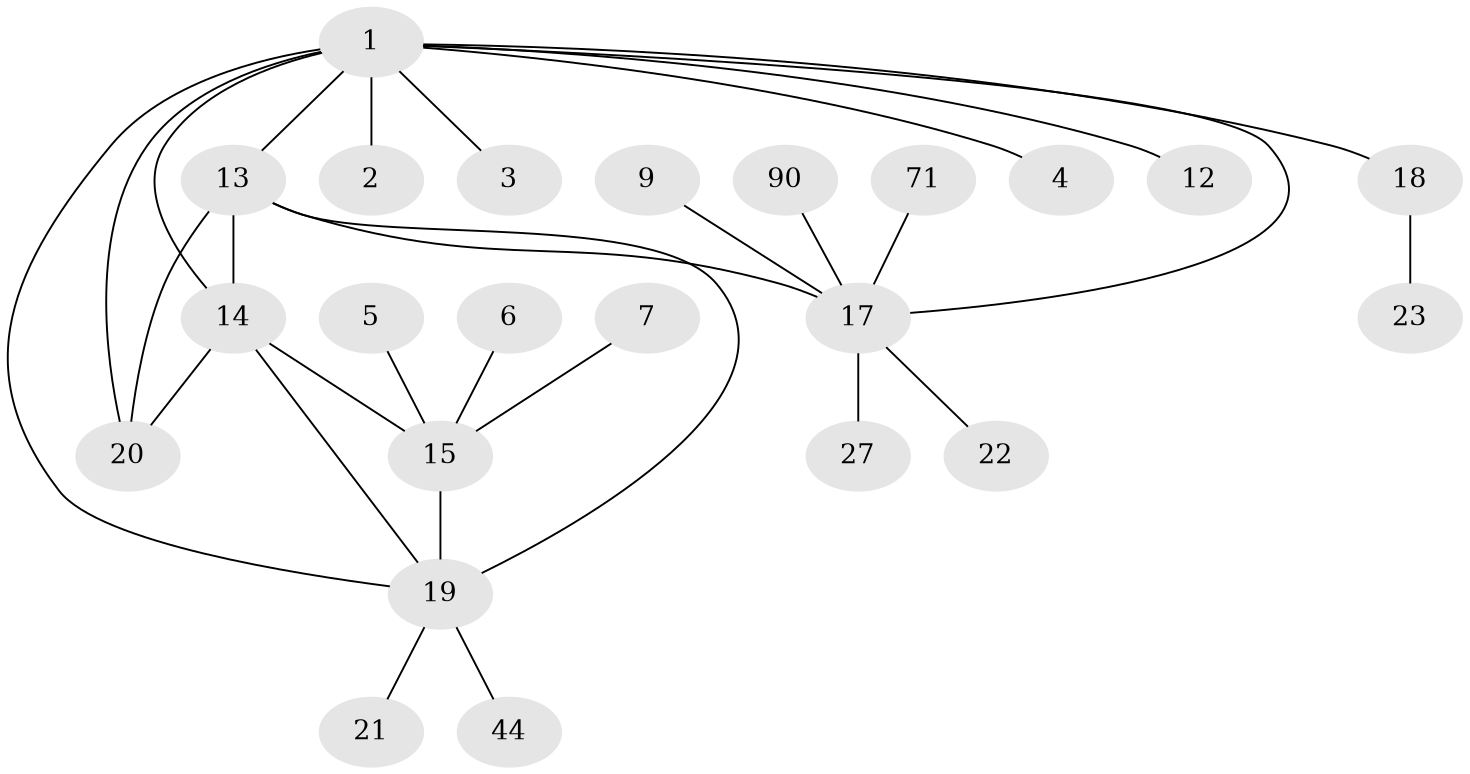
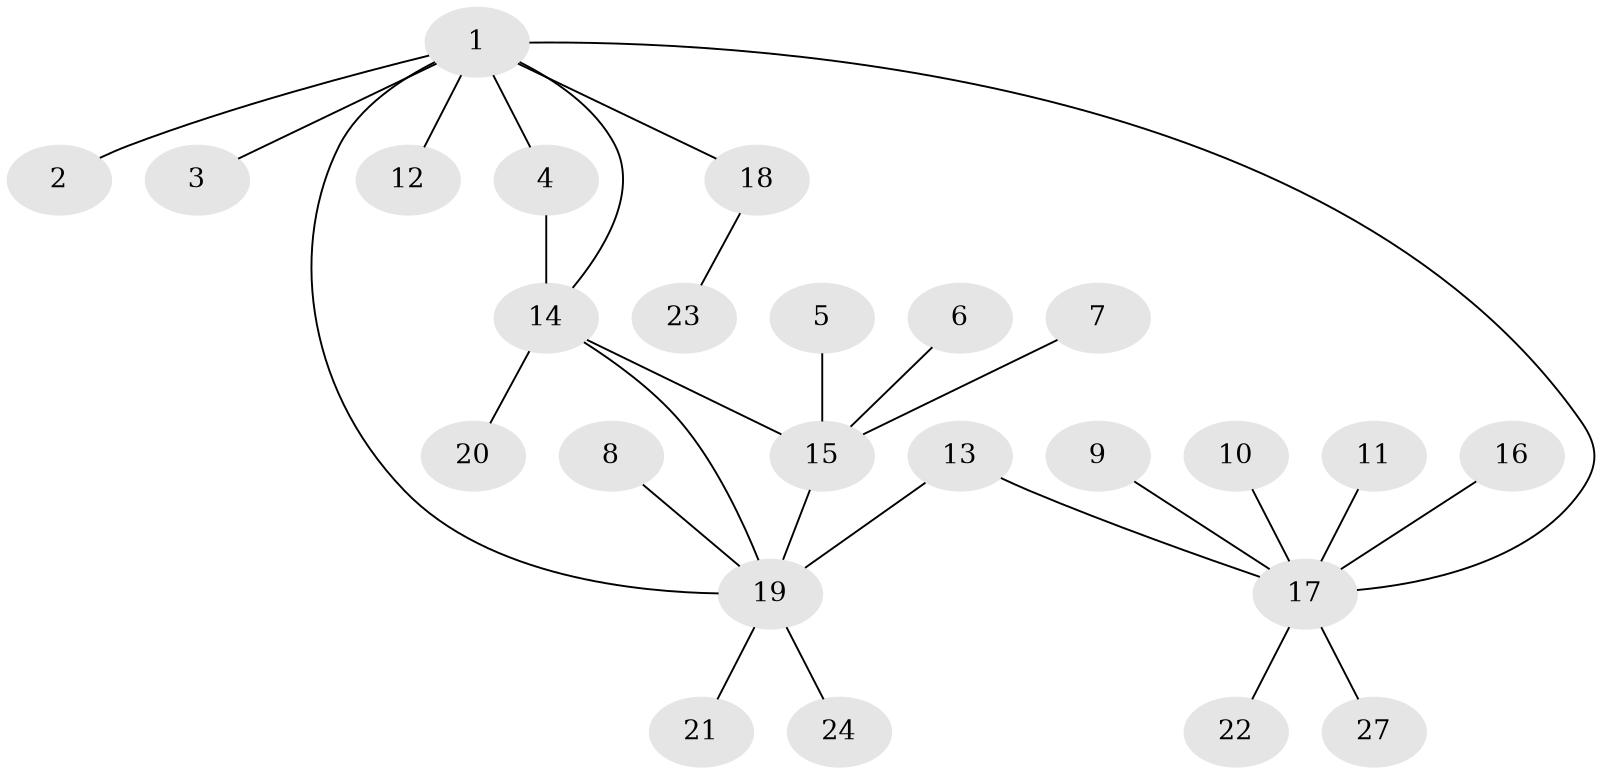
(303, 111) -> none
(785, 180) -> (1236, 456)
(923, 180) -> (1374, 456)
(127, 182) -> none
(233, 249) -> (546, 249)
(155, 311) -> none
none -> (611, 456)
none -> (1512, 456)
(509, 732) -> (840, 732)
